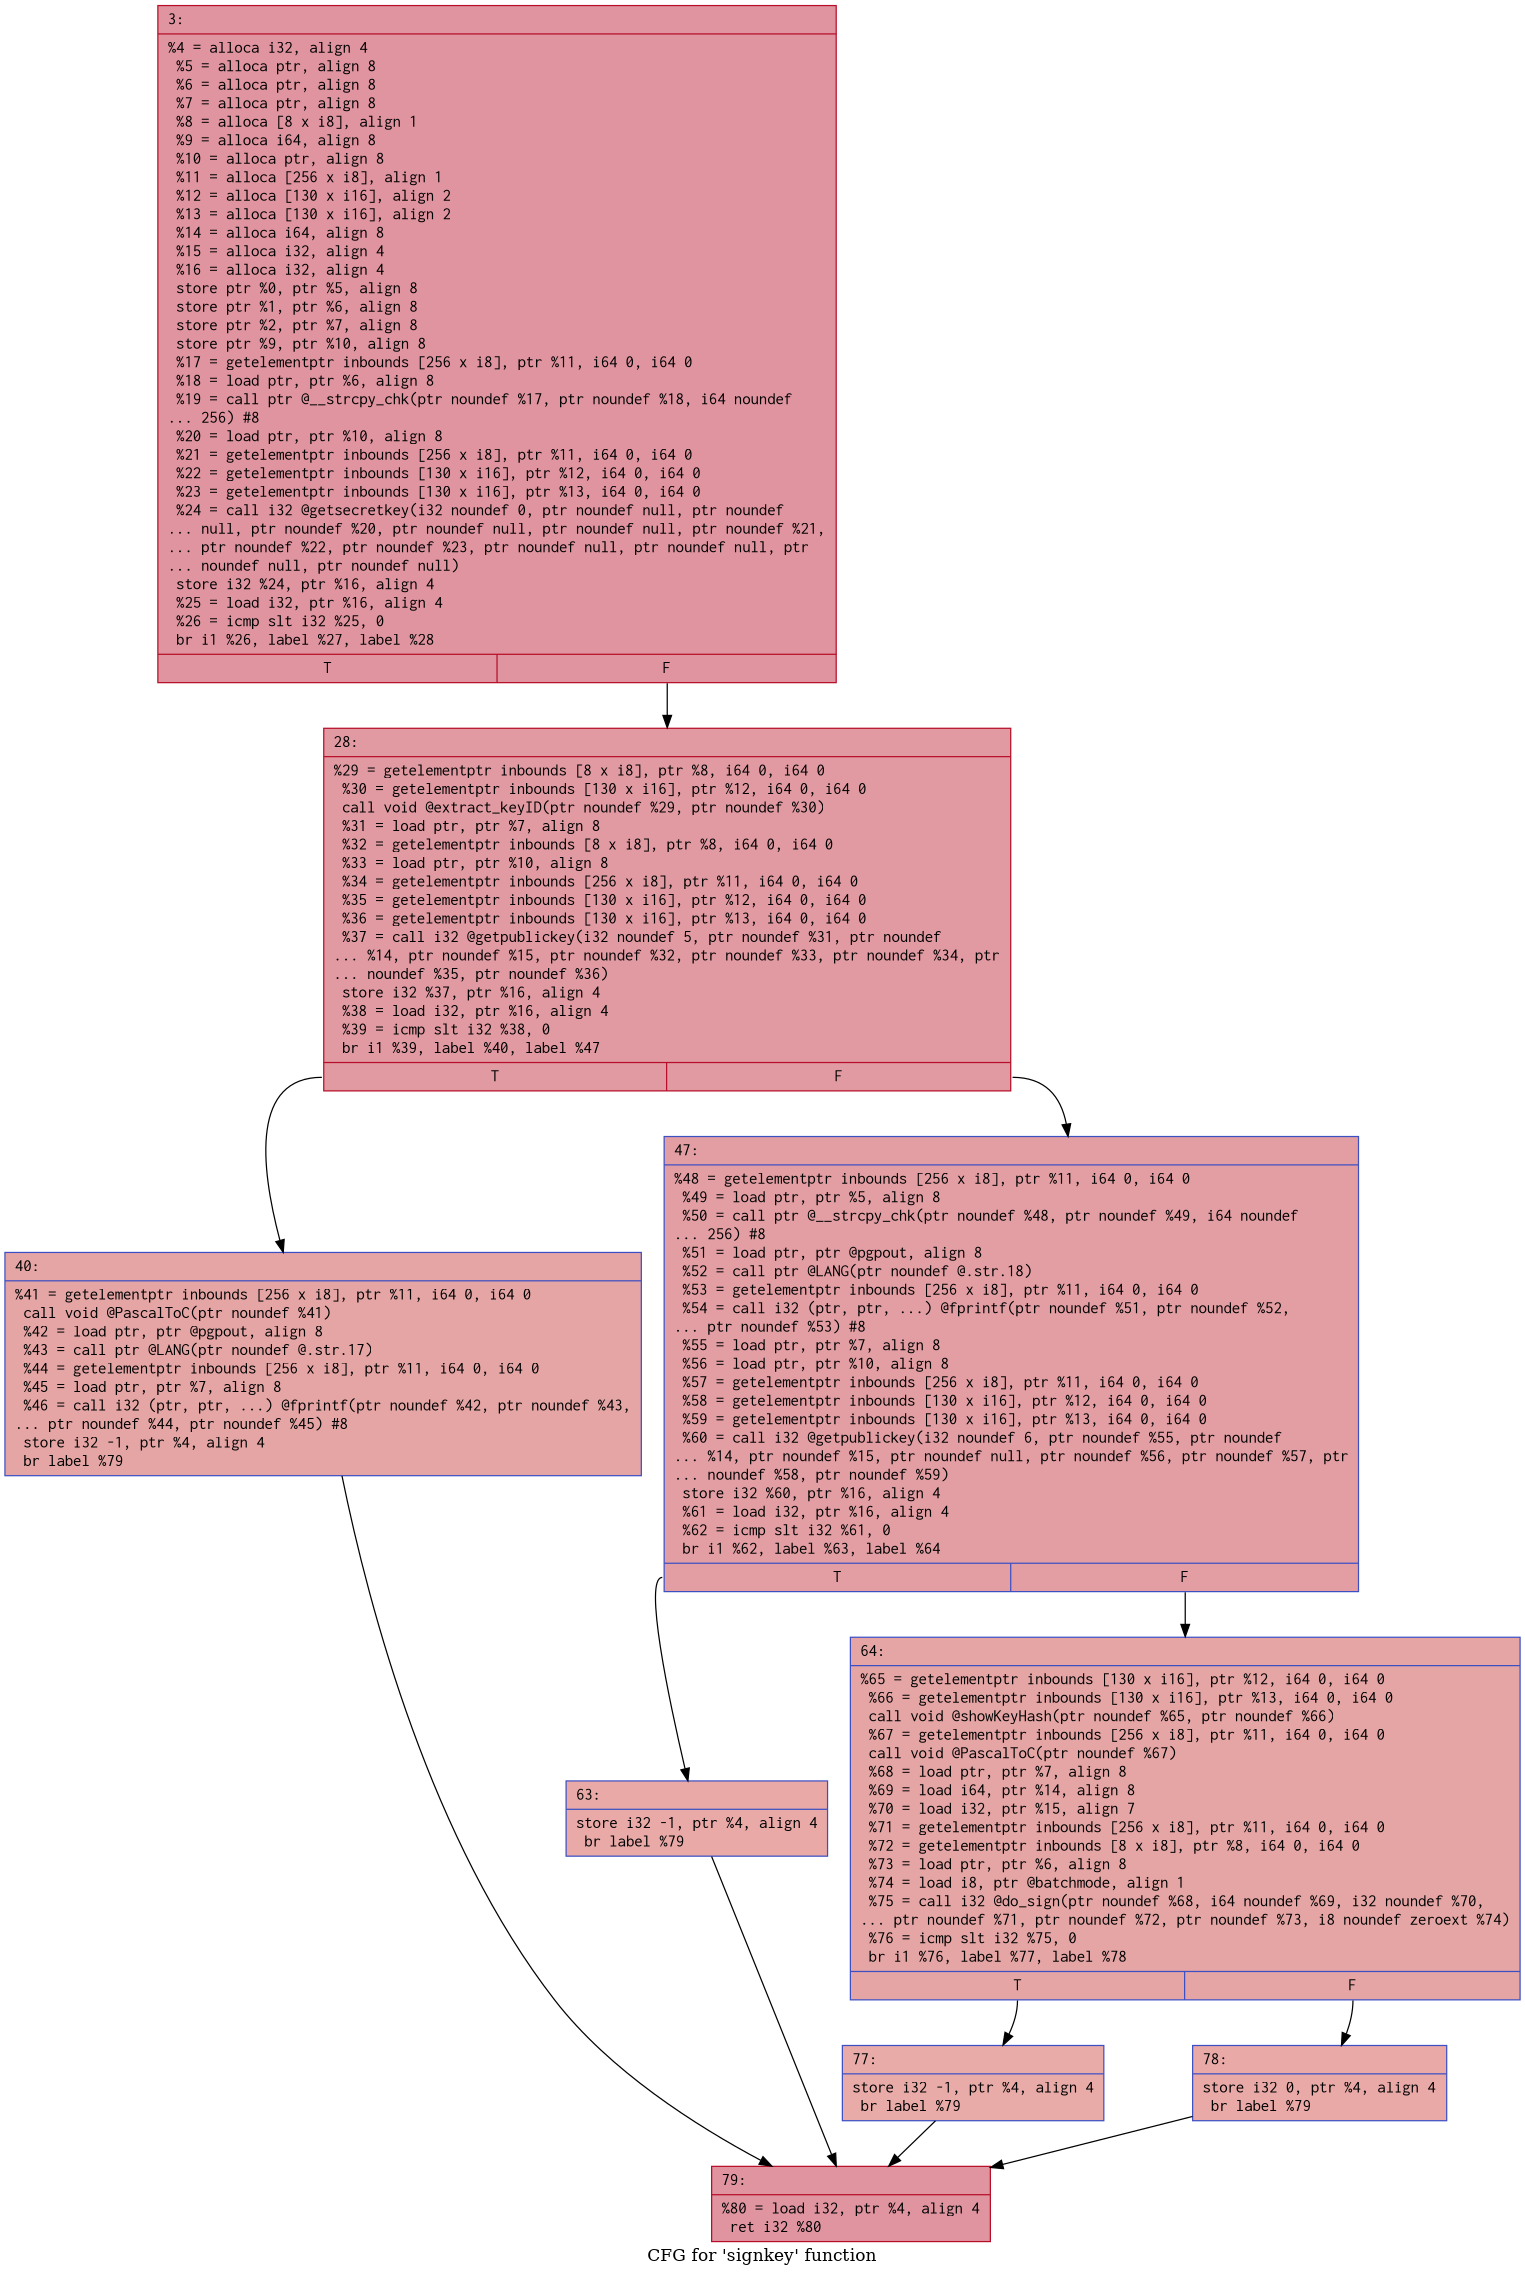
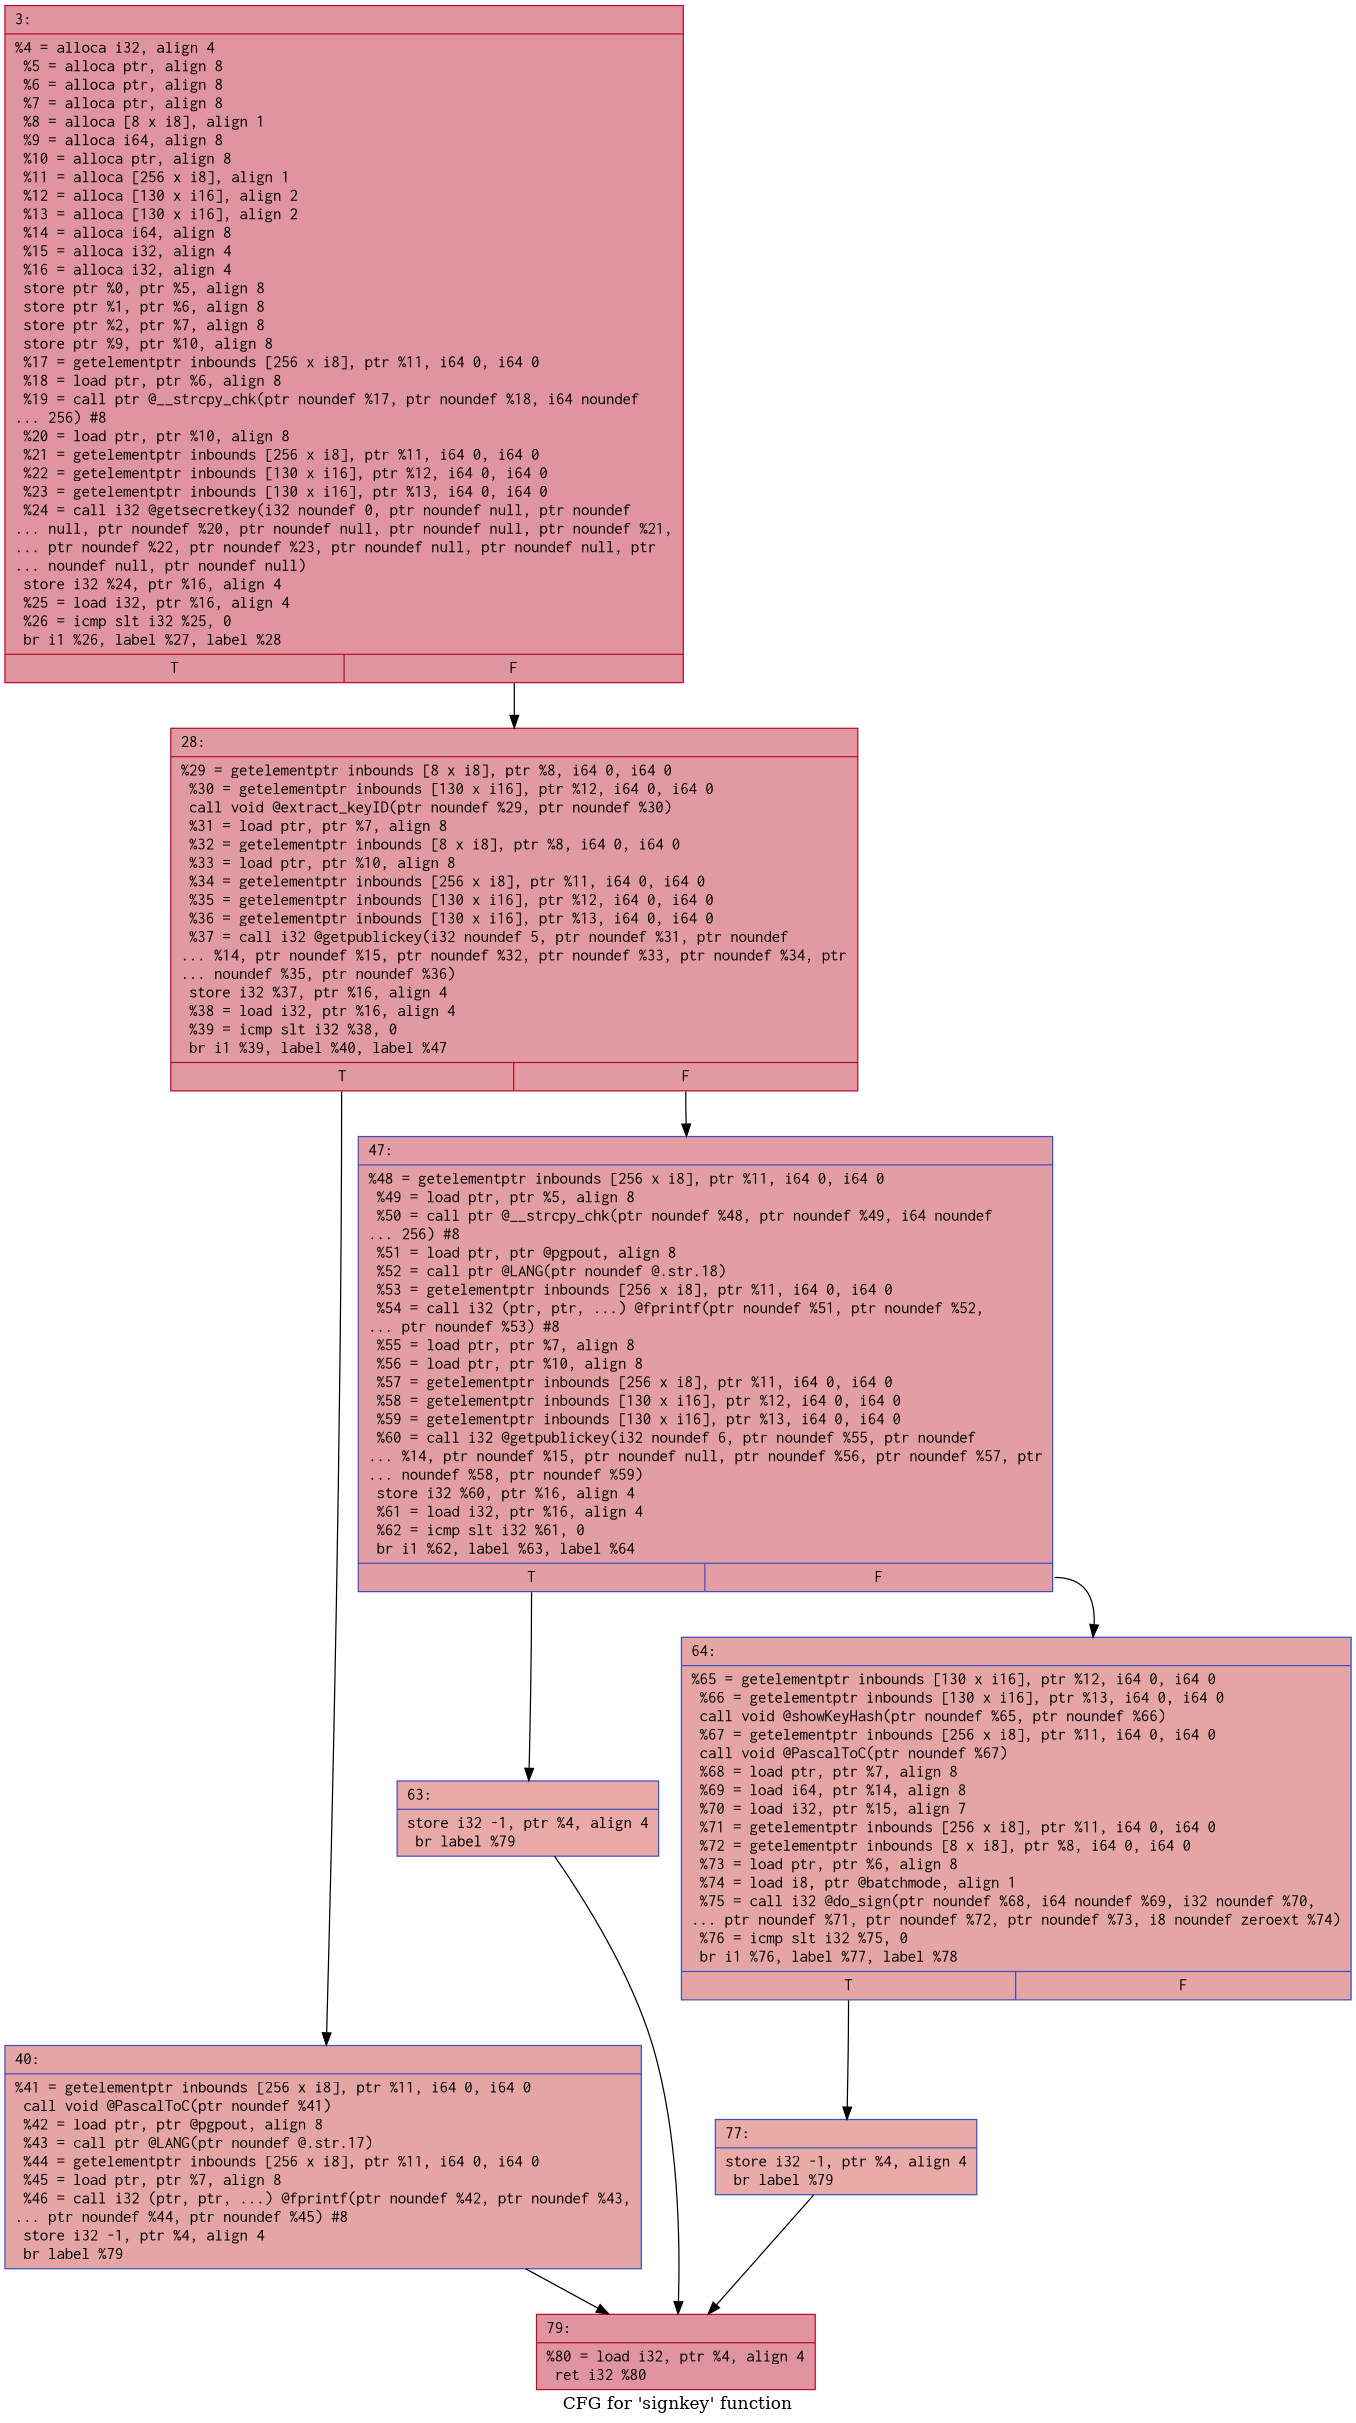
(1320, 2083) -> none
